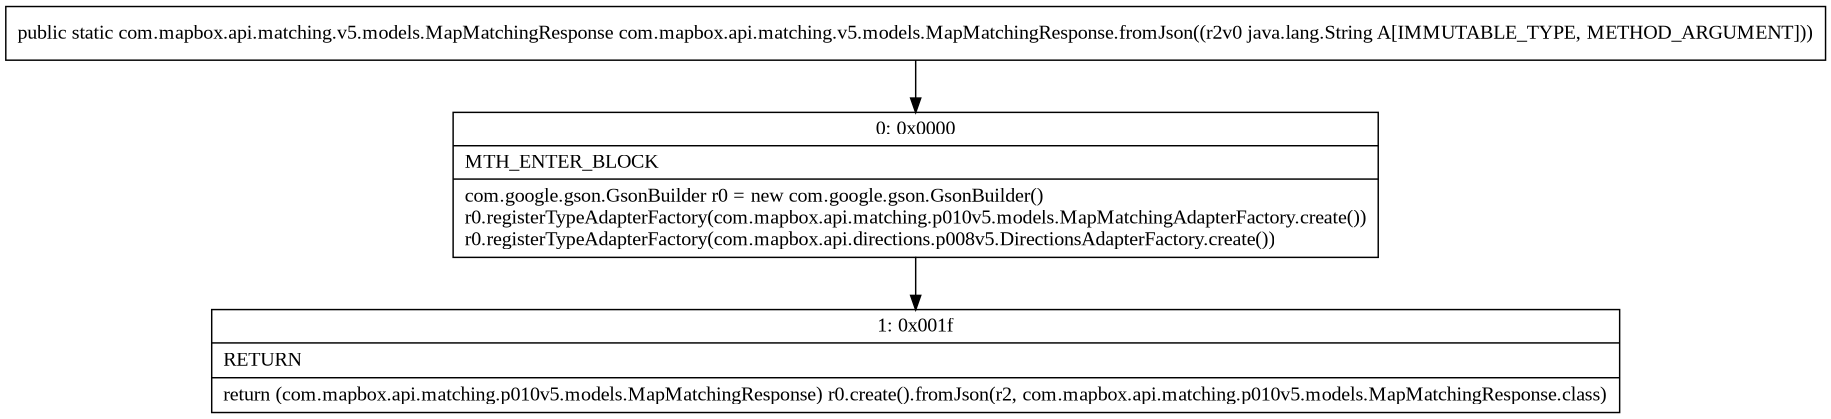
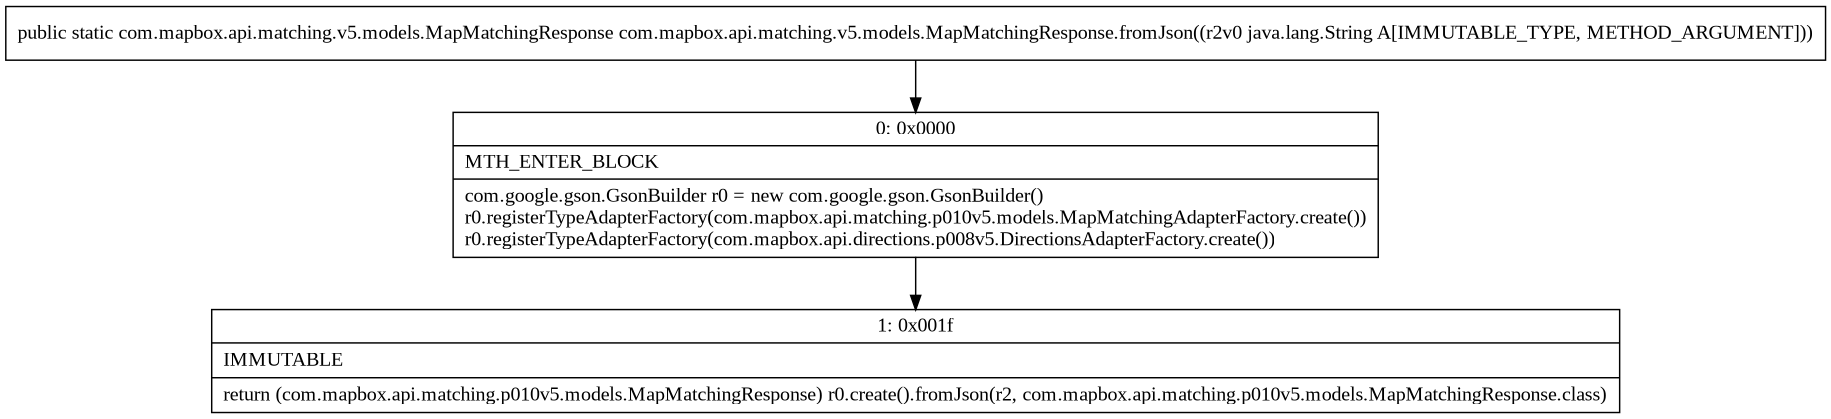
(263, 360) -> (283, 360)
